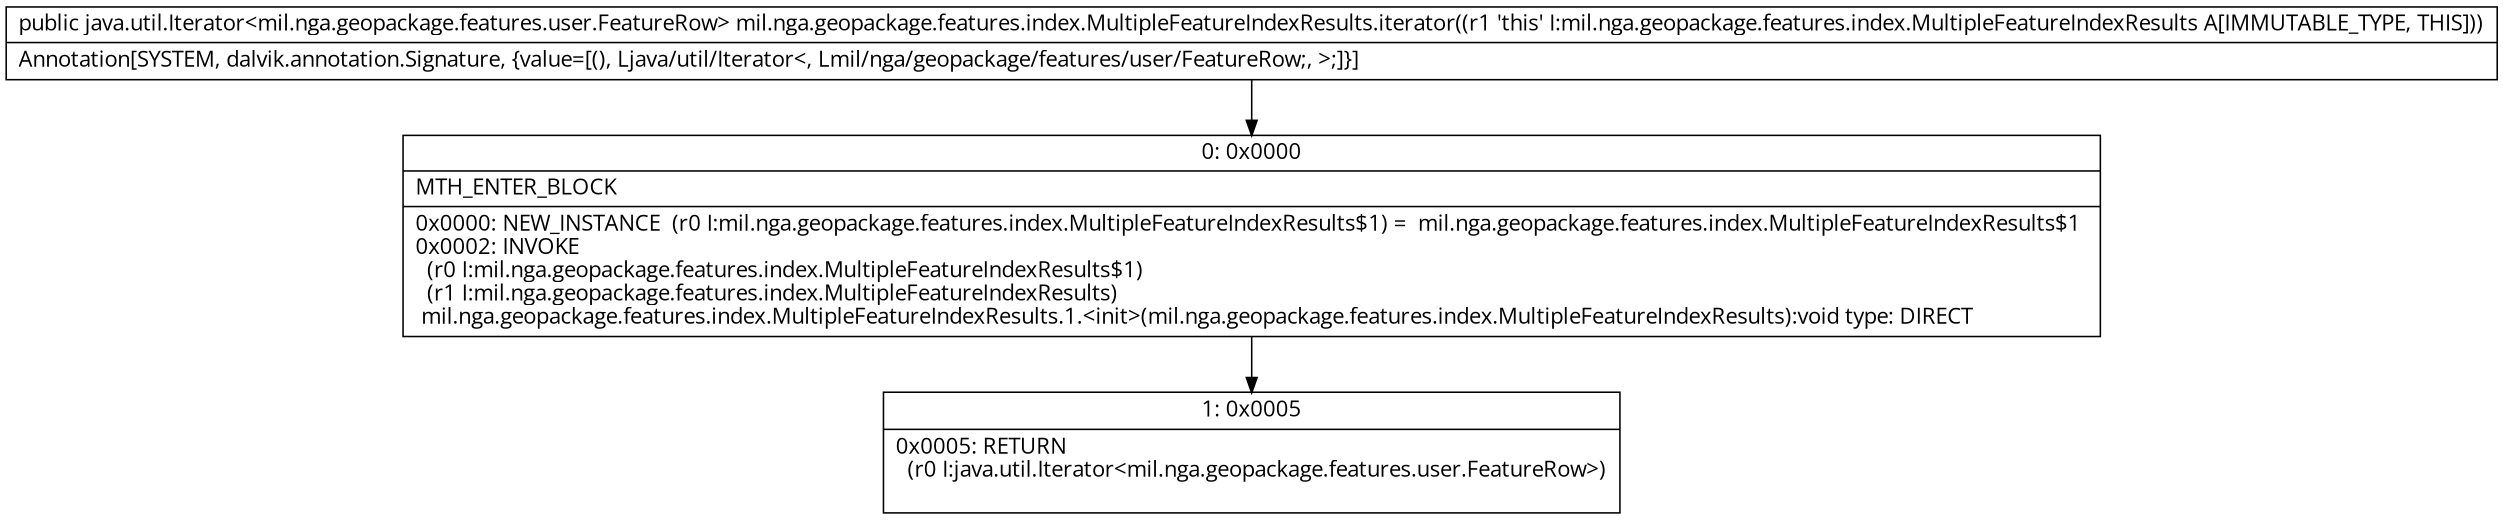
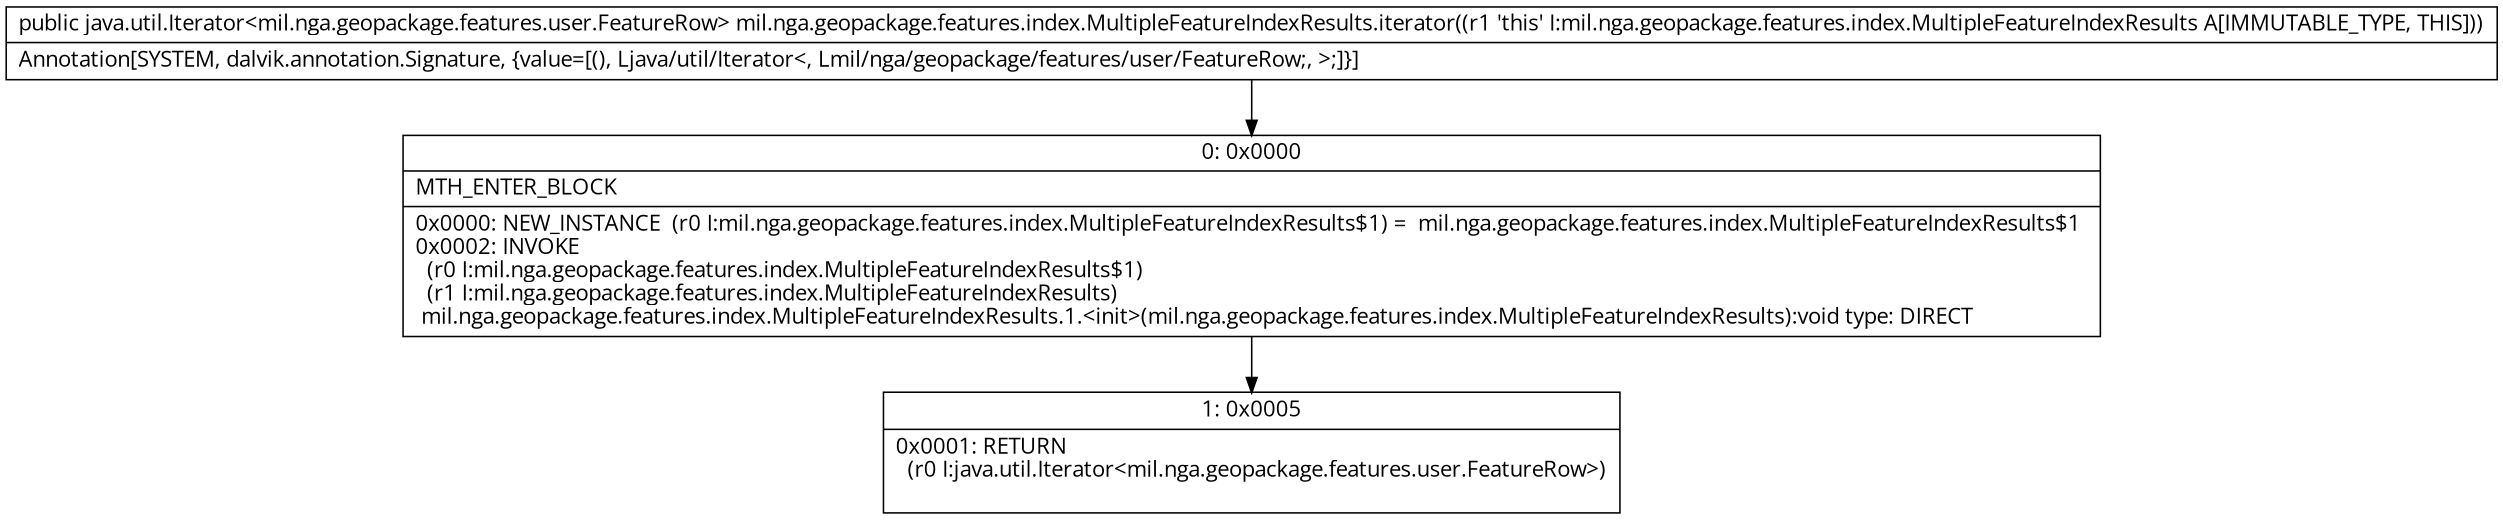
(987, 447) -> (987, 447)
